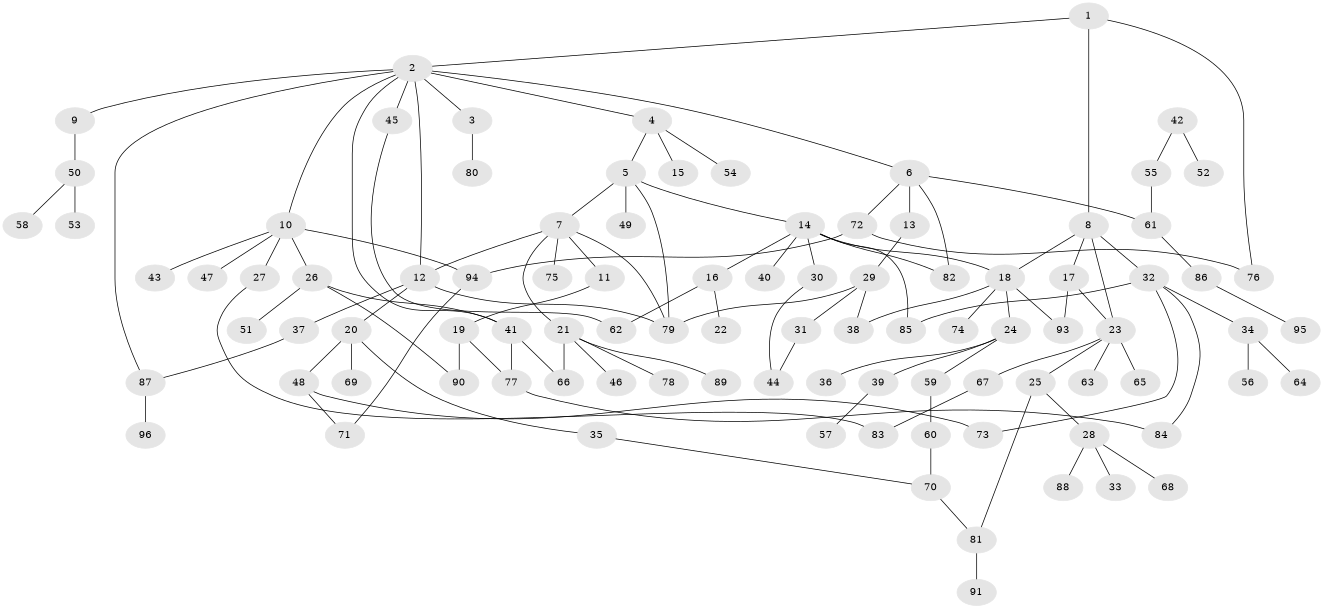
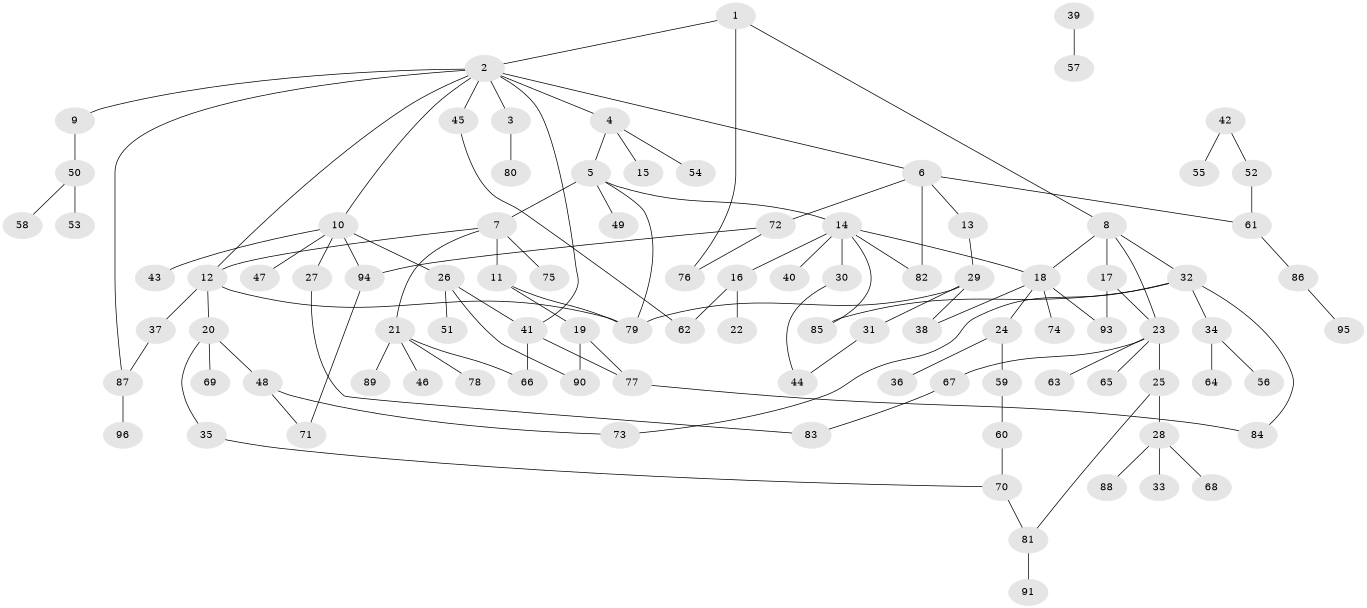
(1151, 199) -> (1252, 199)
(631, 265) -> (559, 303)
(934, 360) -> none
